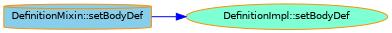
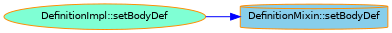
(164, 17) -> (218, 17)
